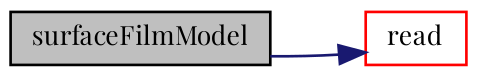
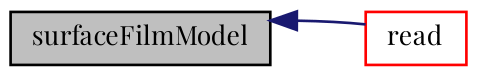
(304, 56) -> (332, 22)
